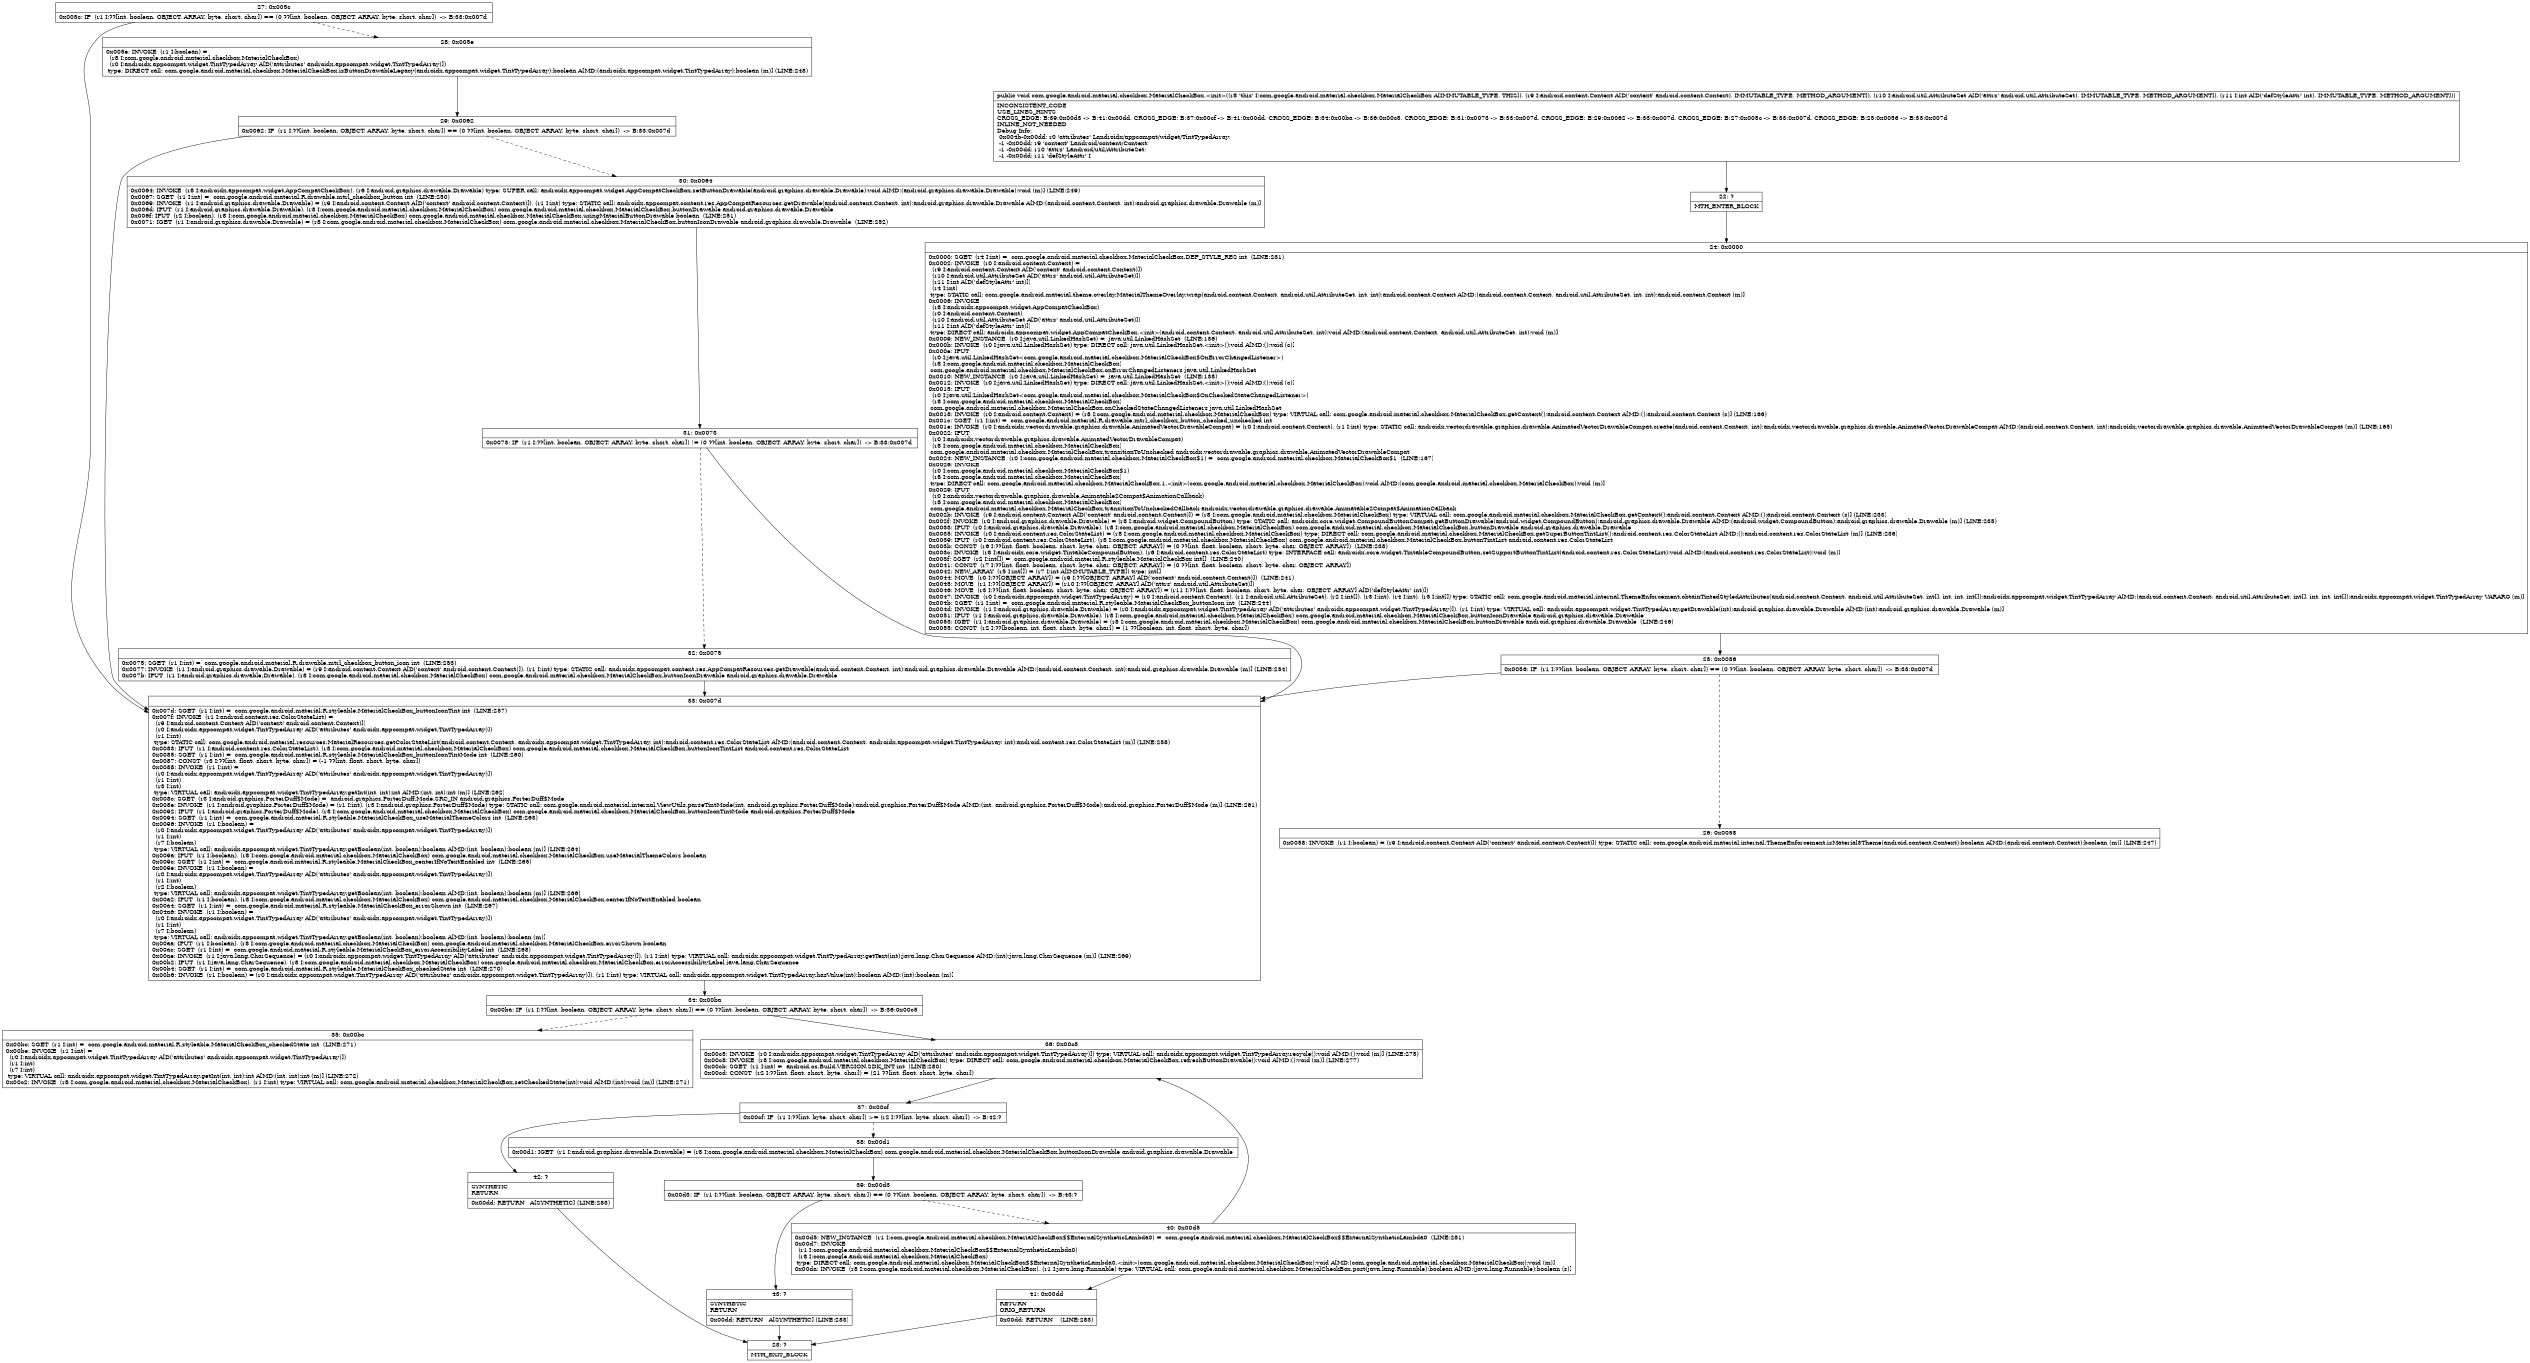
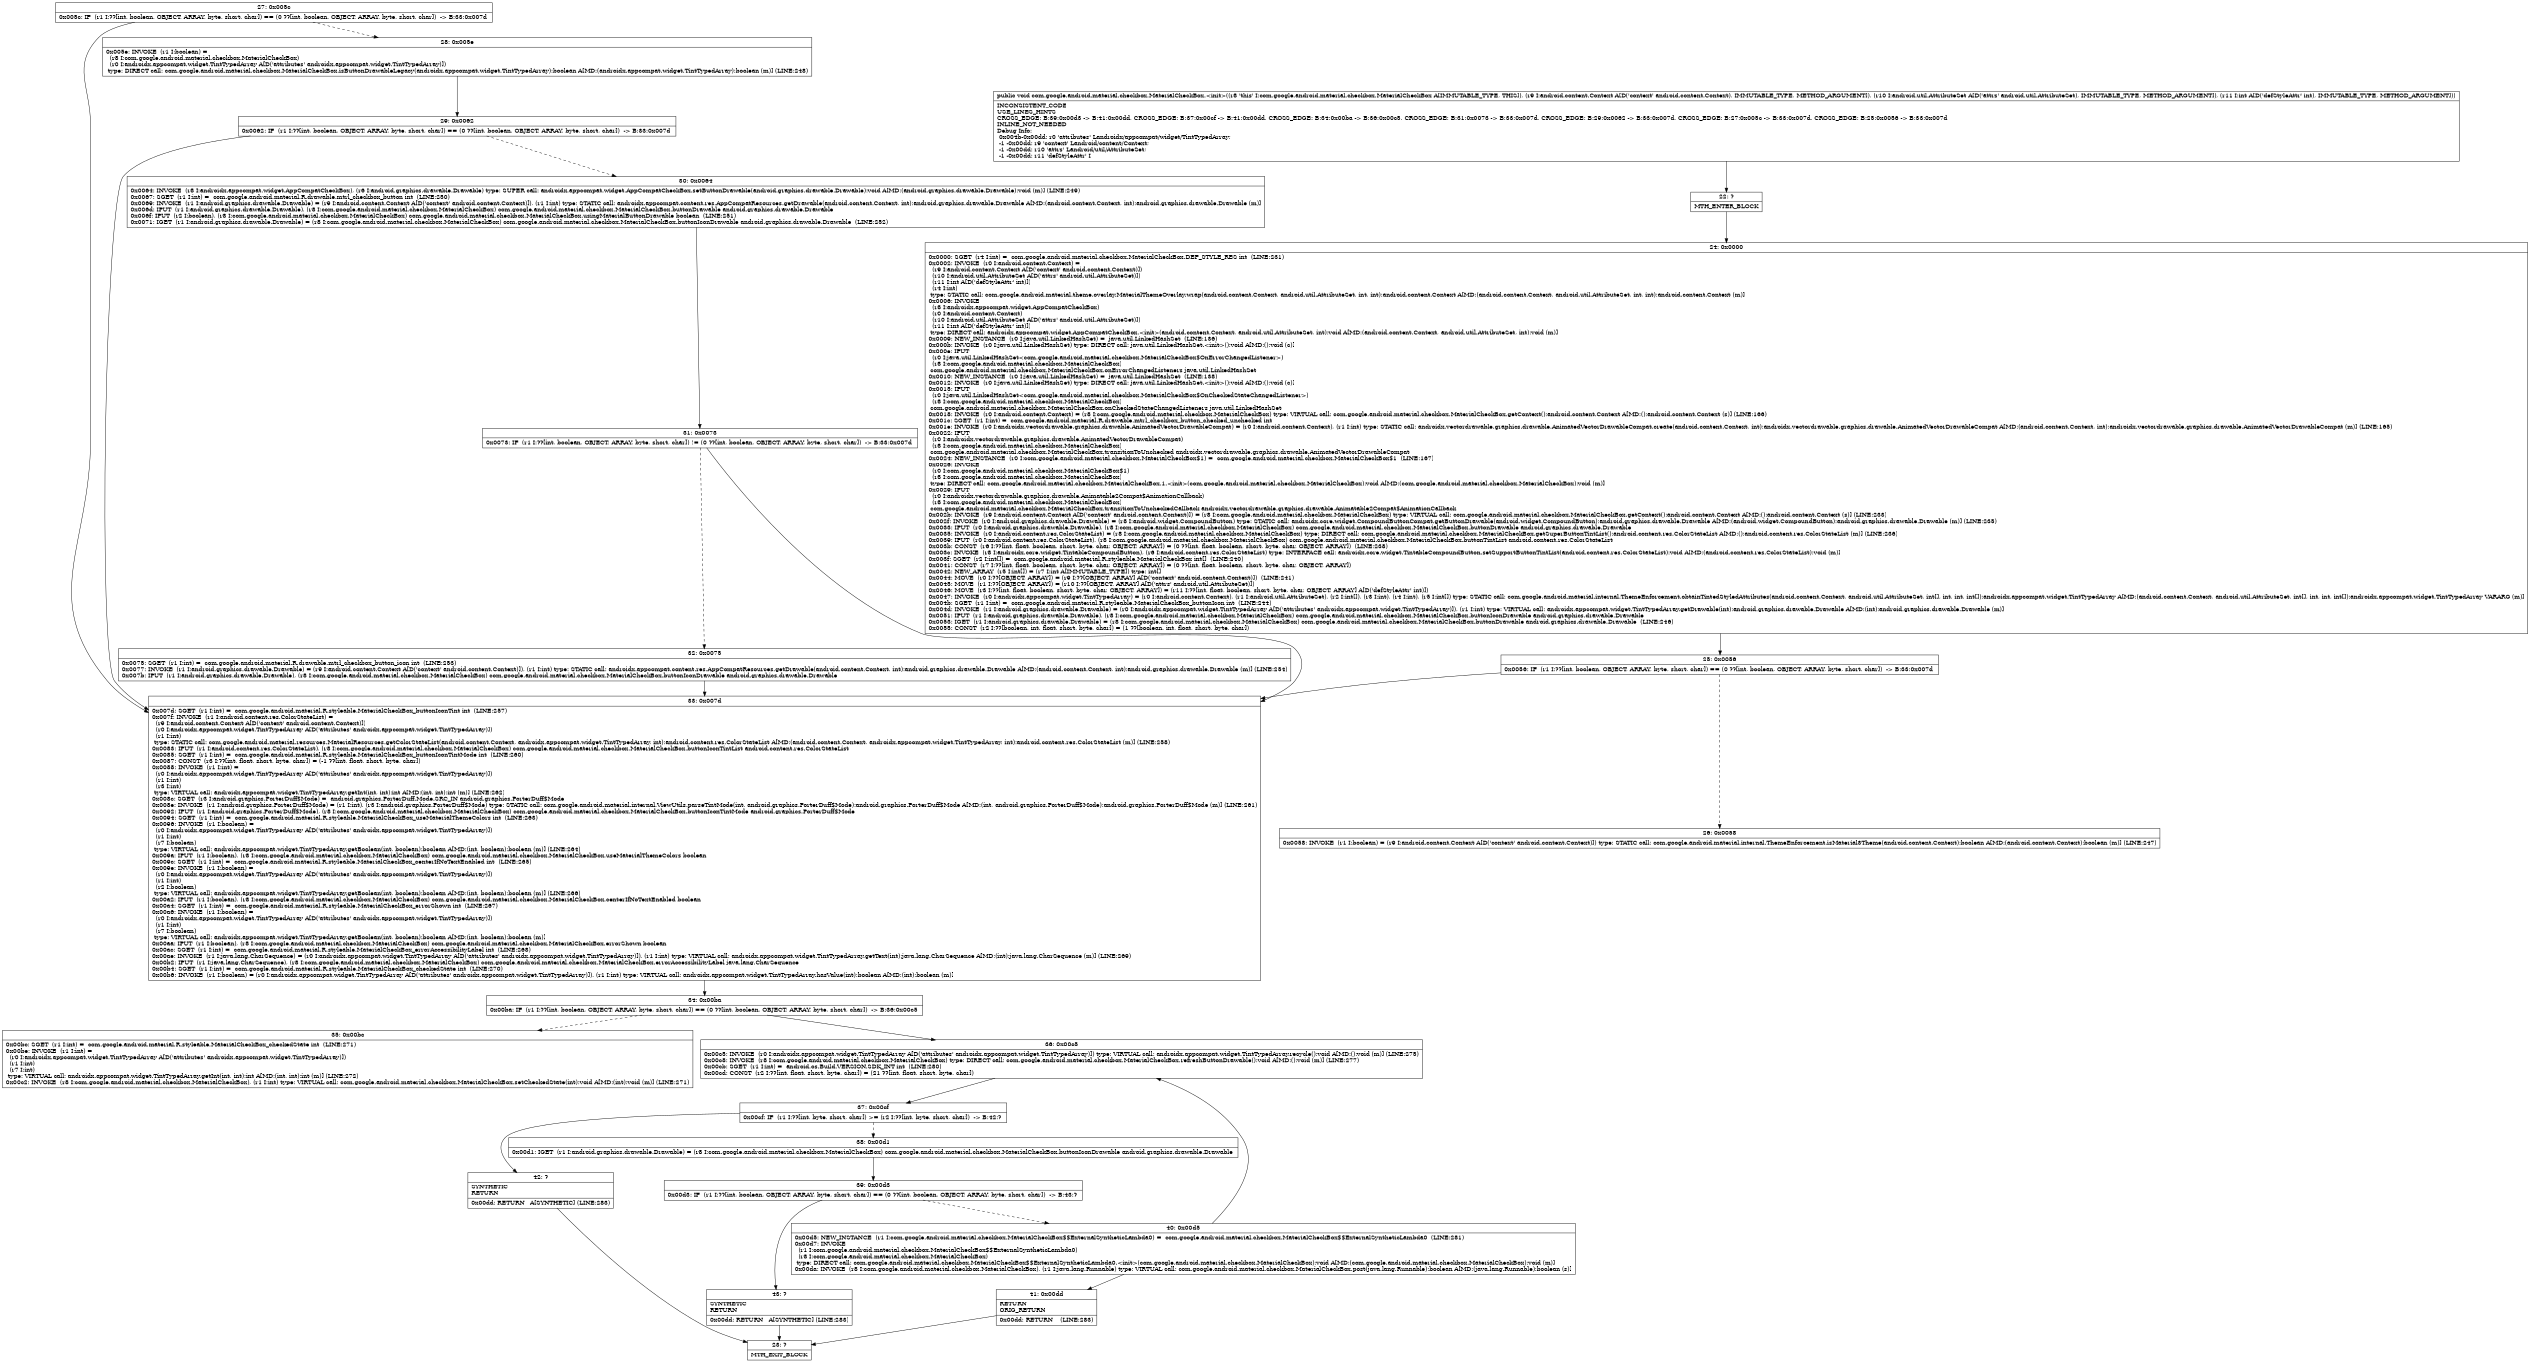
(204, 912) -> (204, 912)
